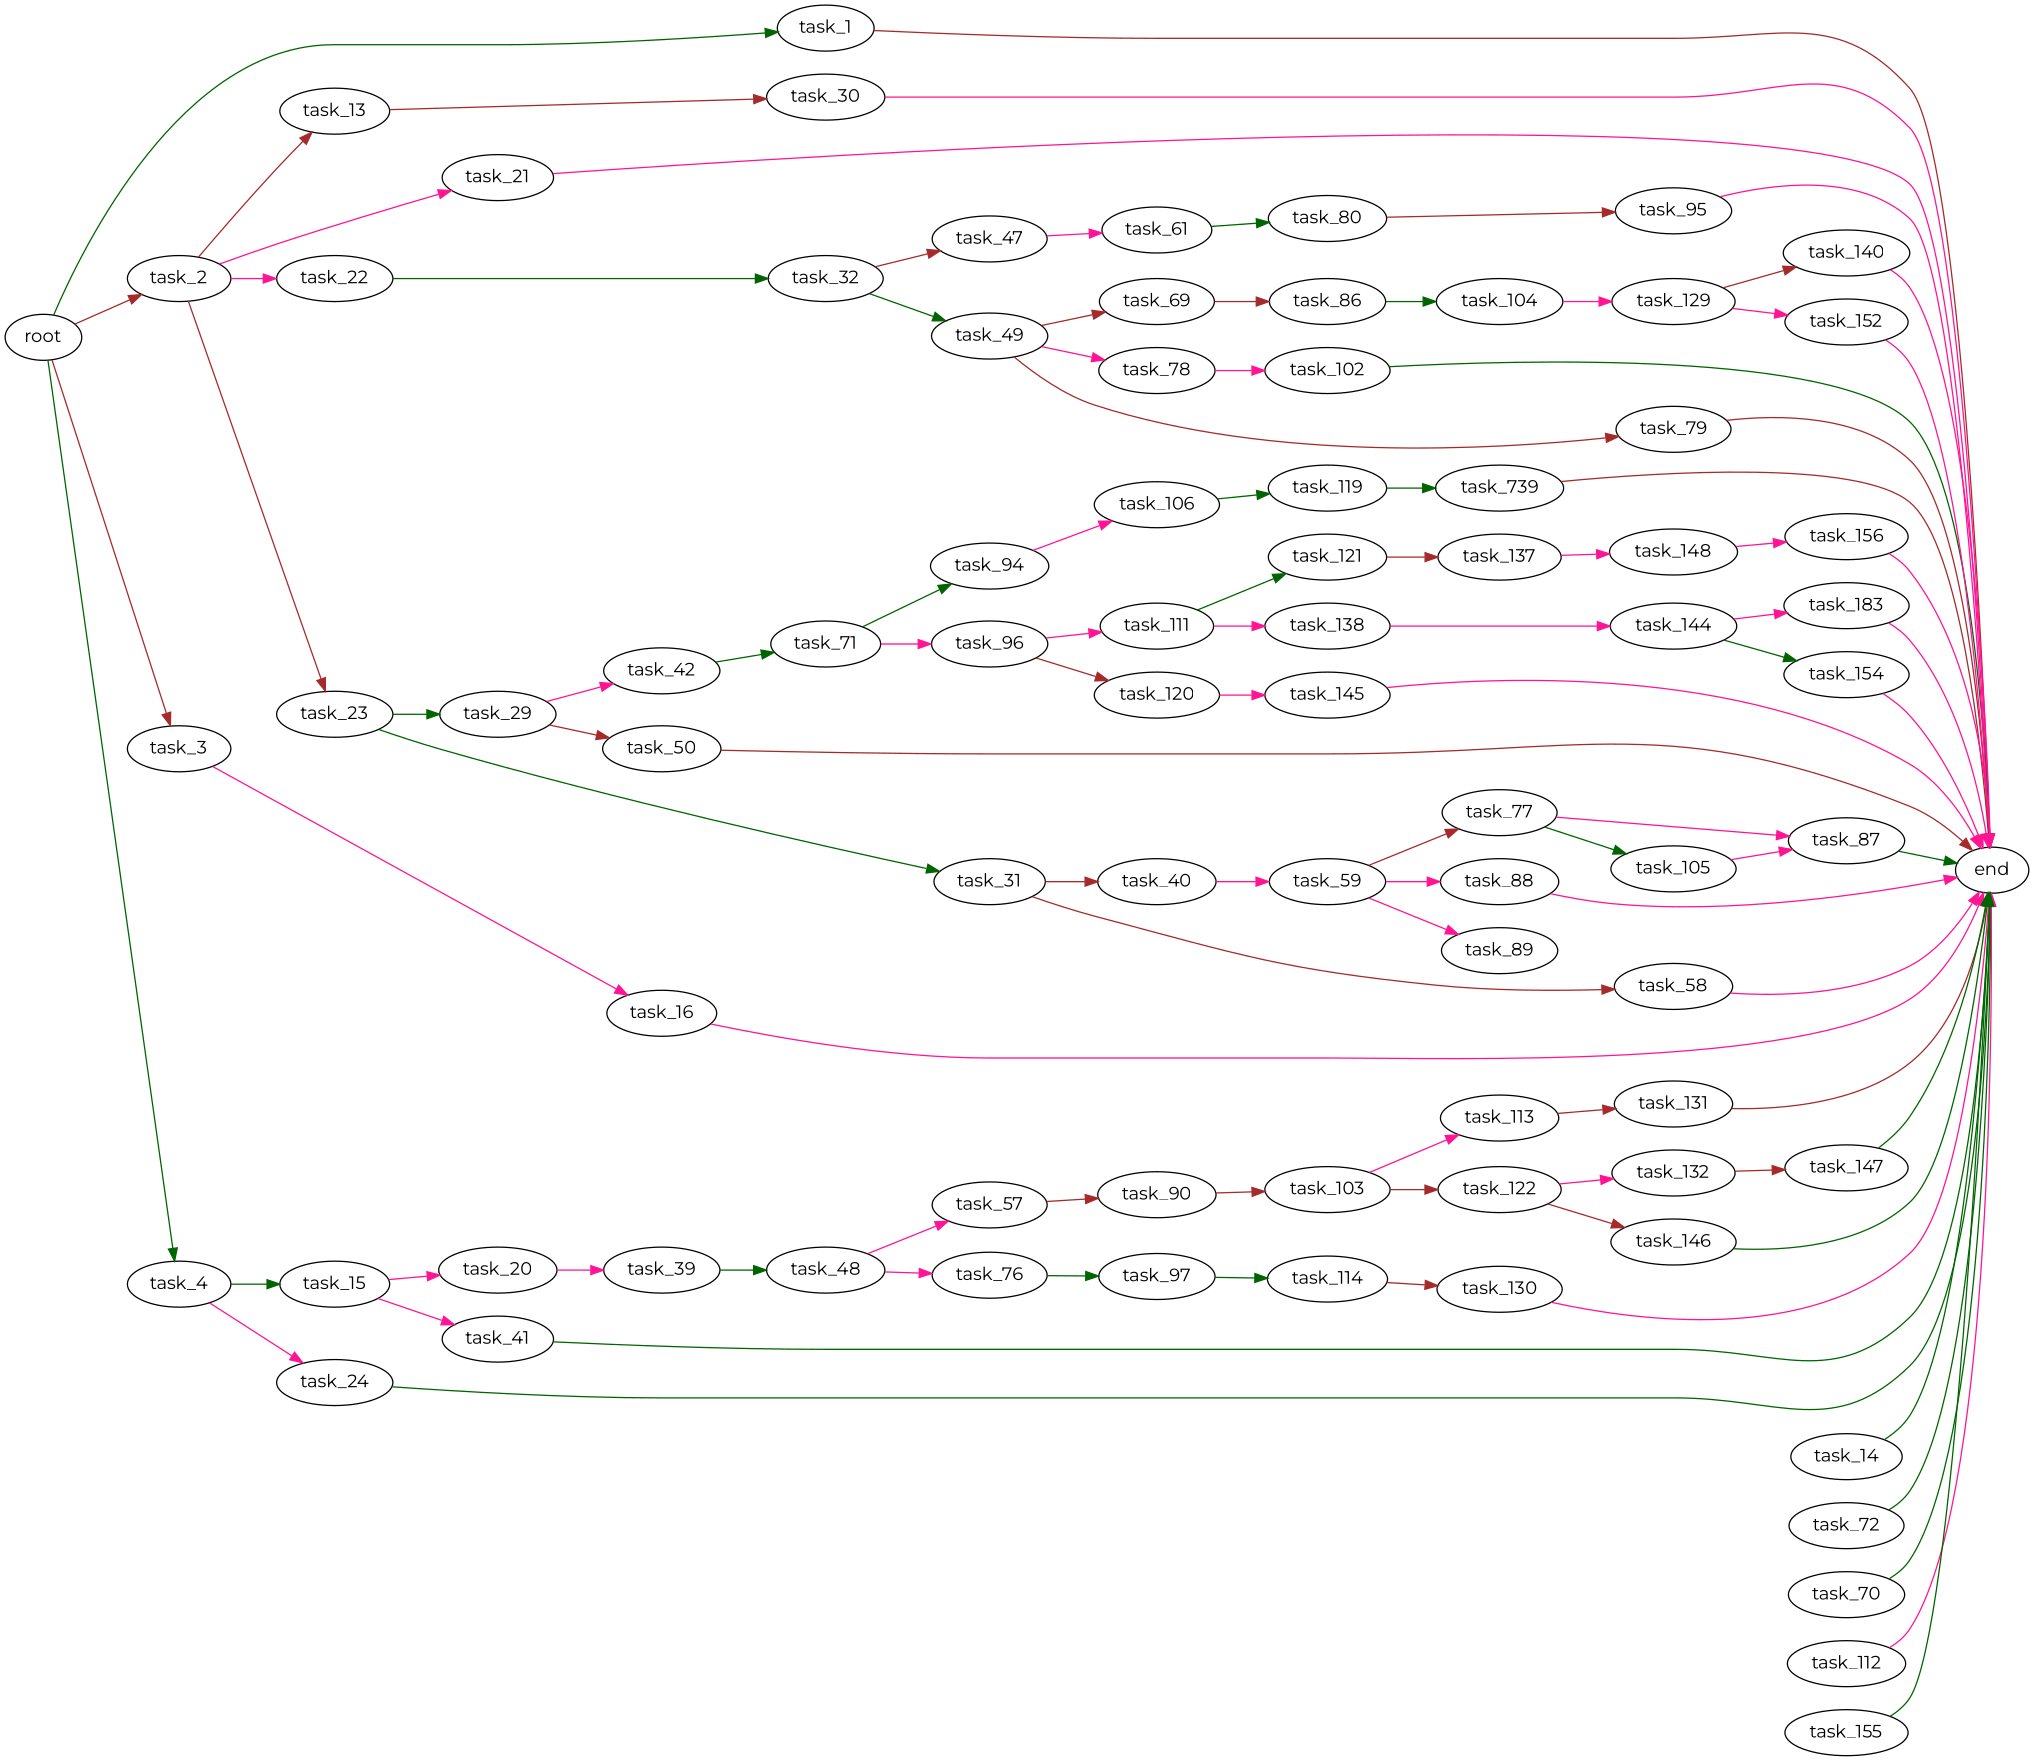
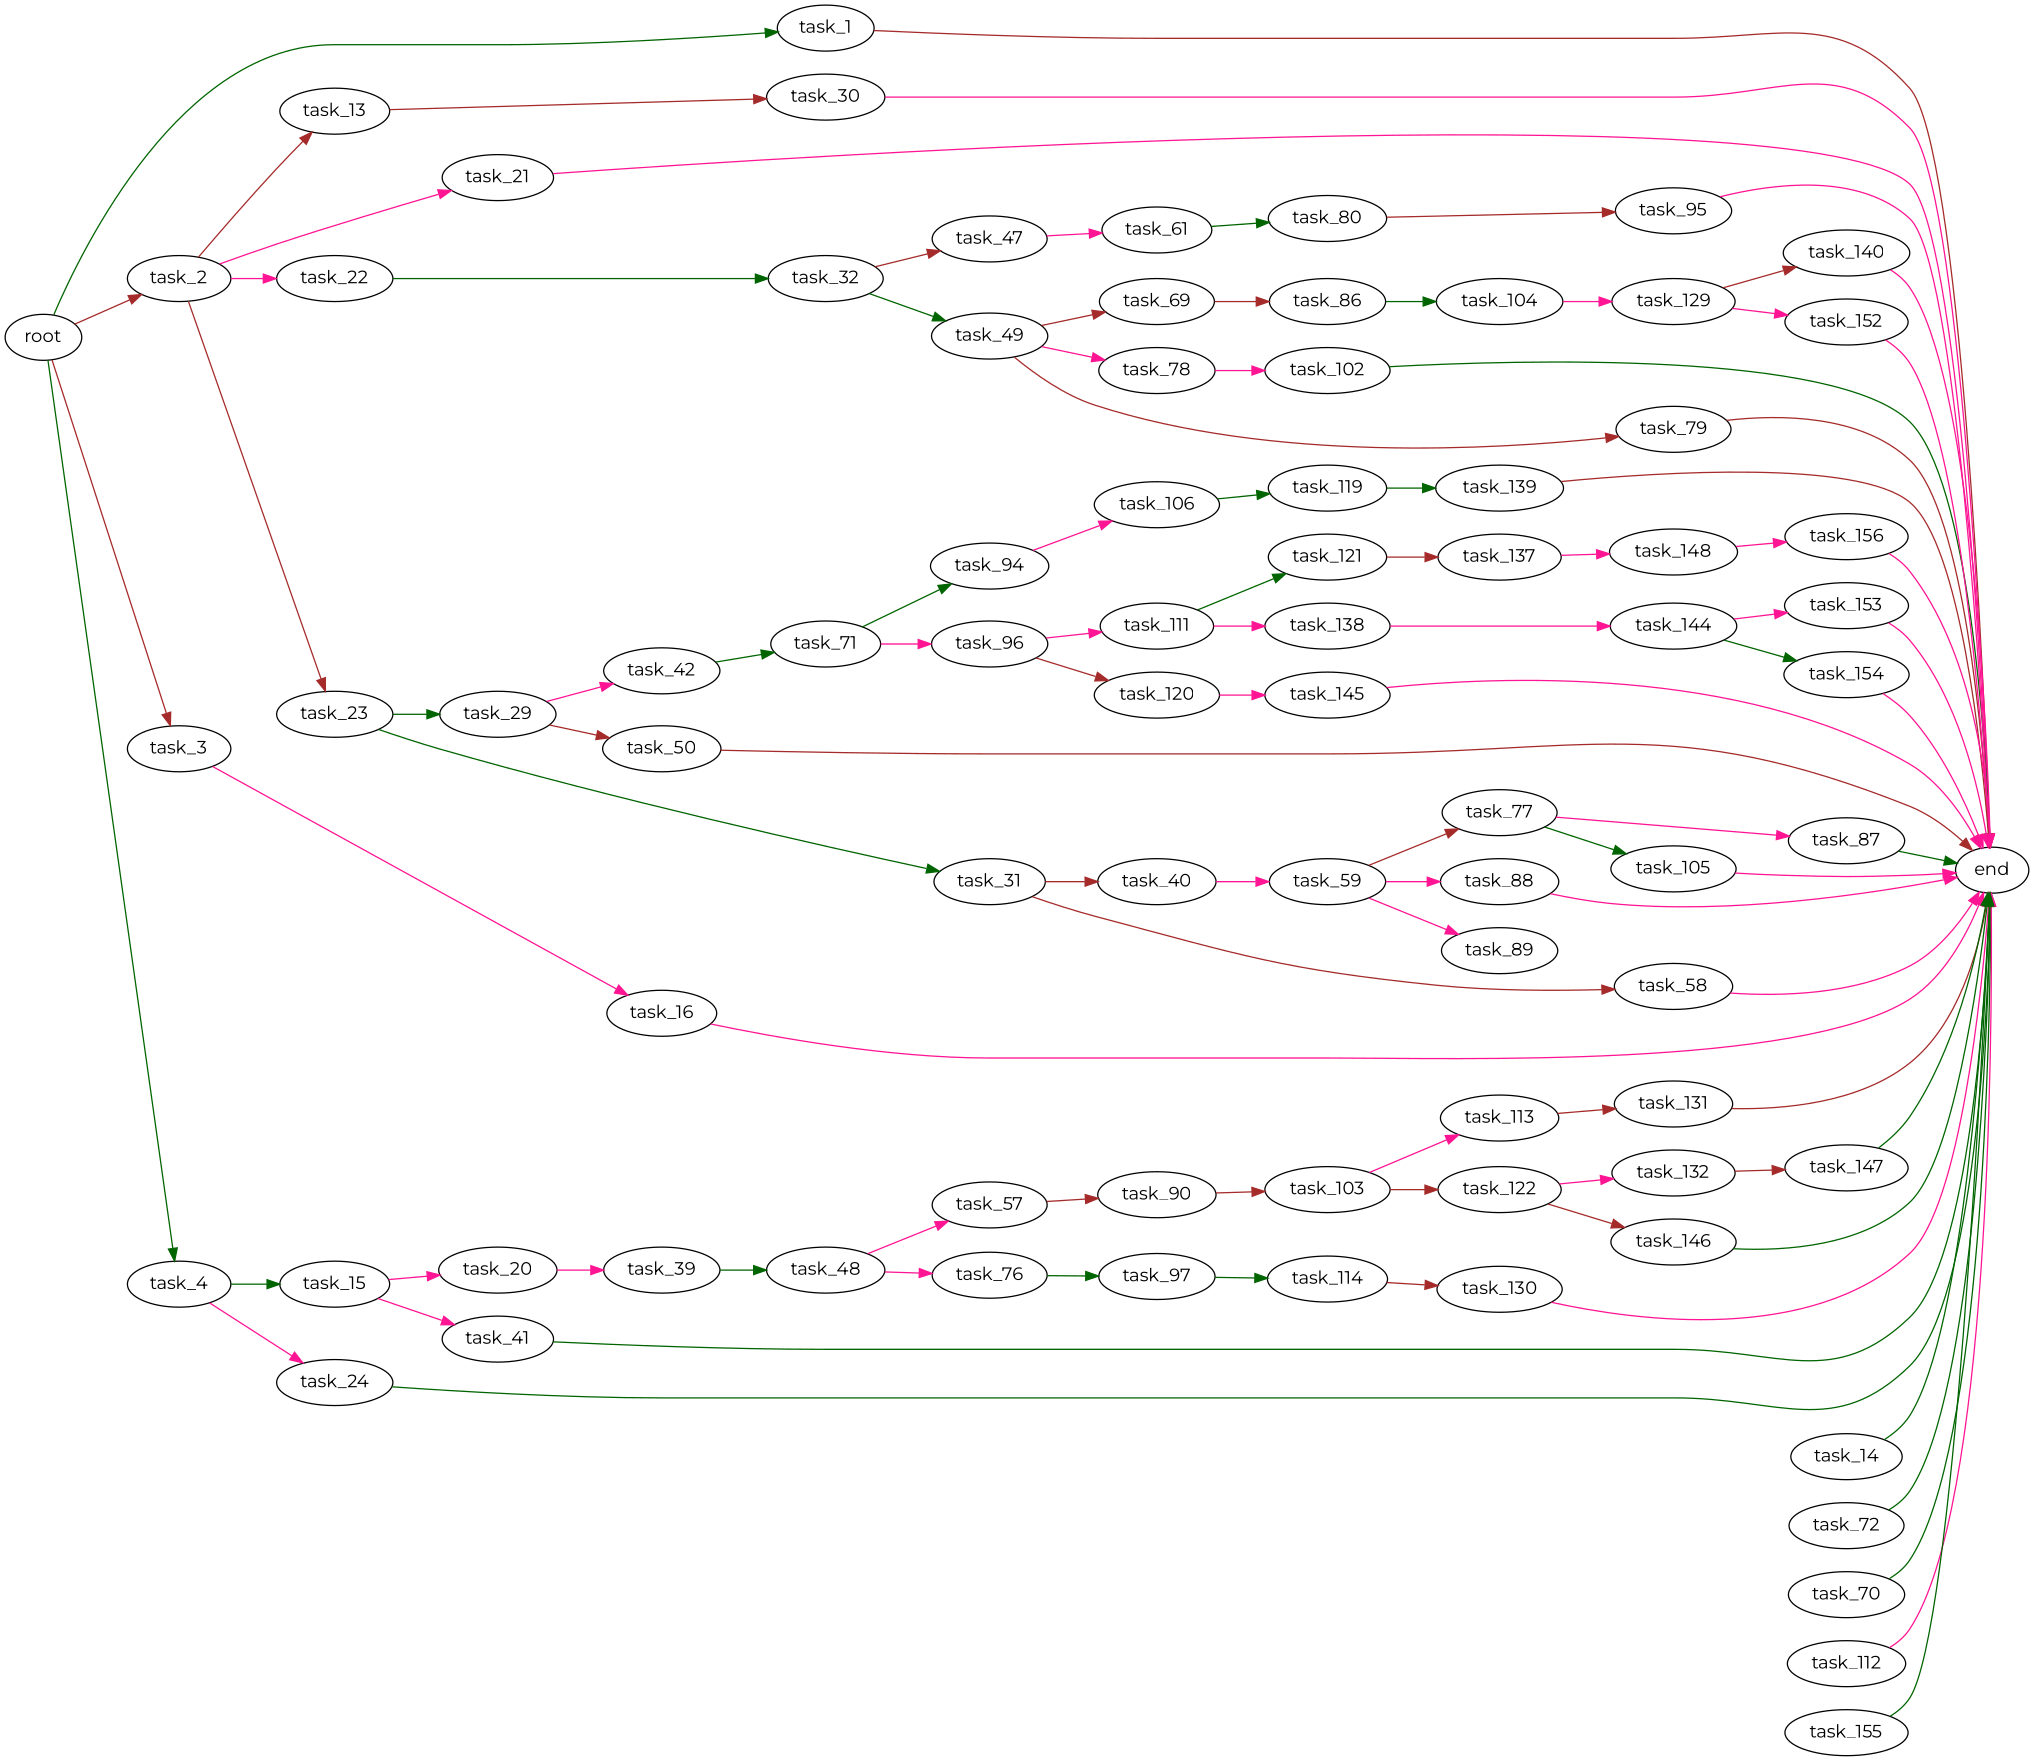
(1500, 488) -> (1500, 488)
(1847, 606) -> (1847, 606)
(1755, 856) -> (1839, 877)
